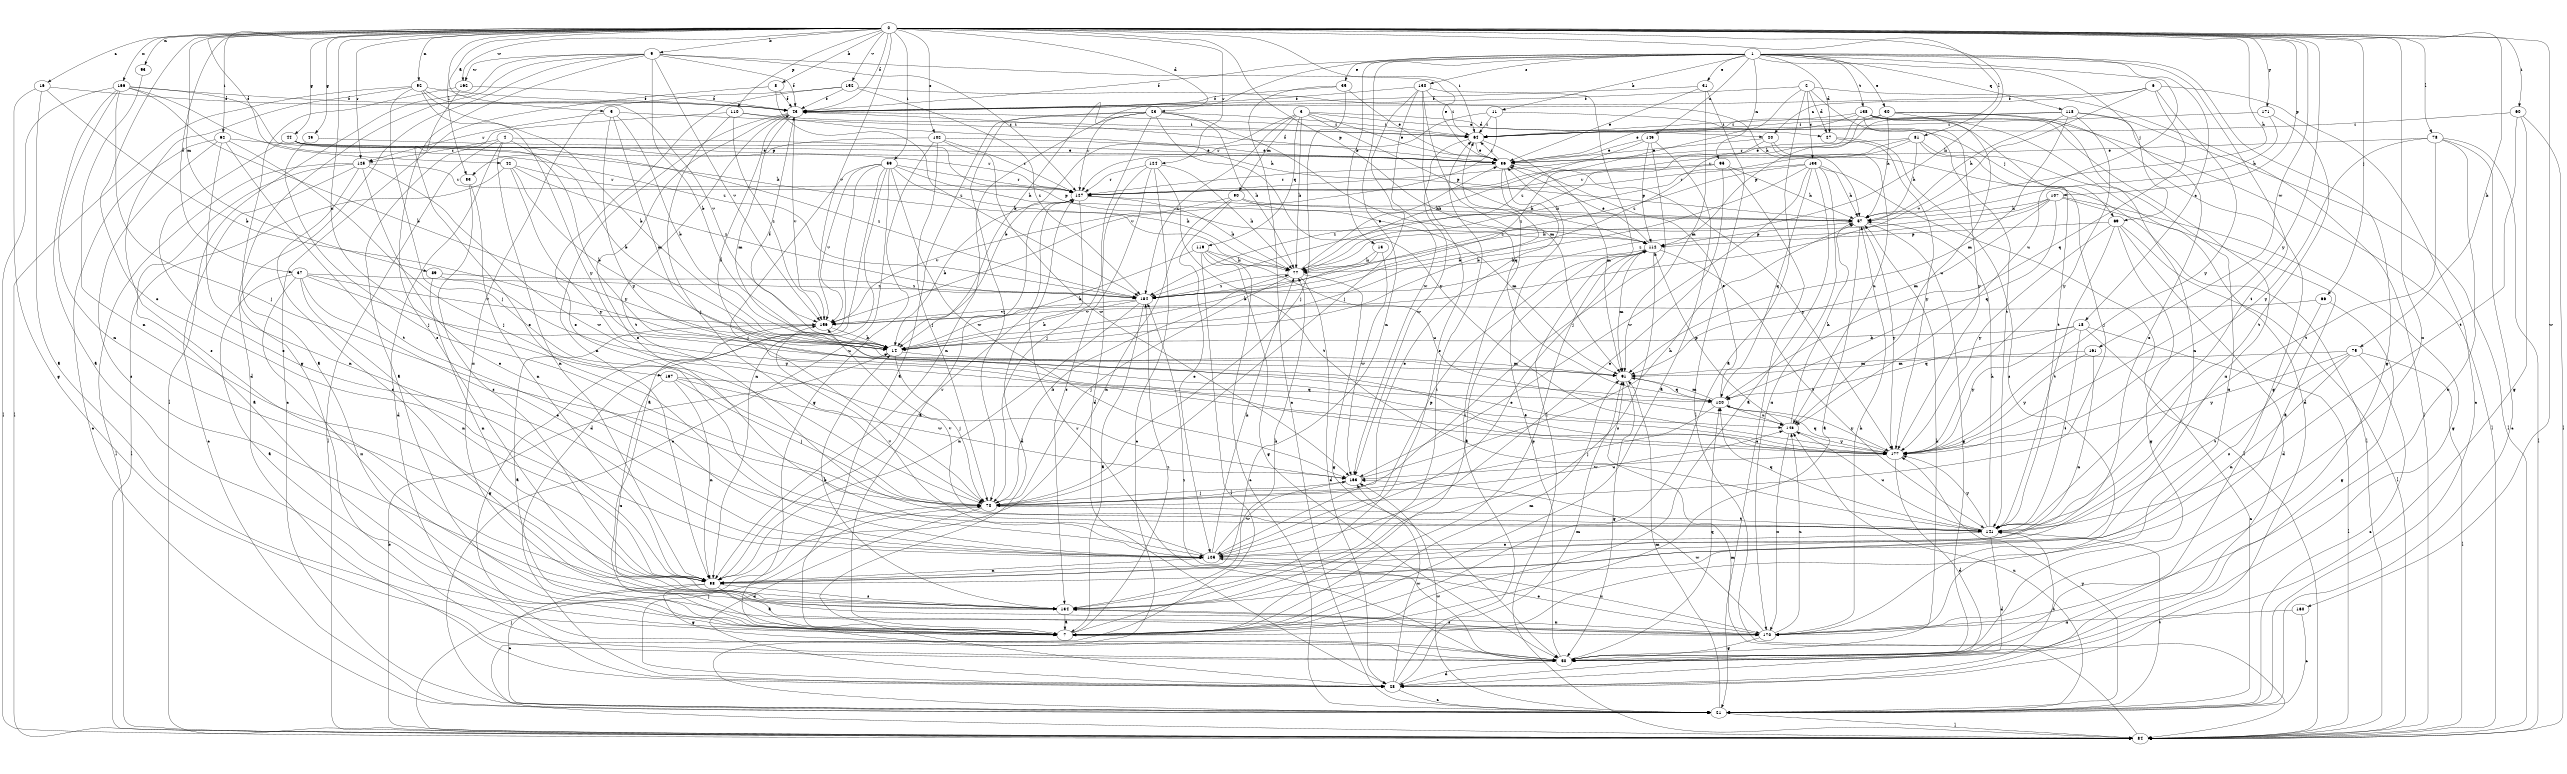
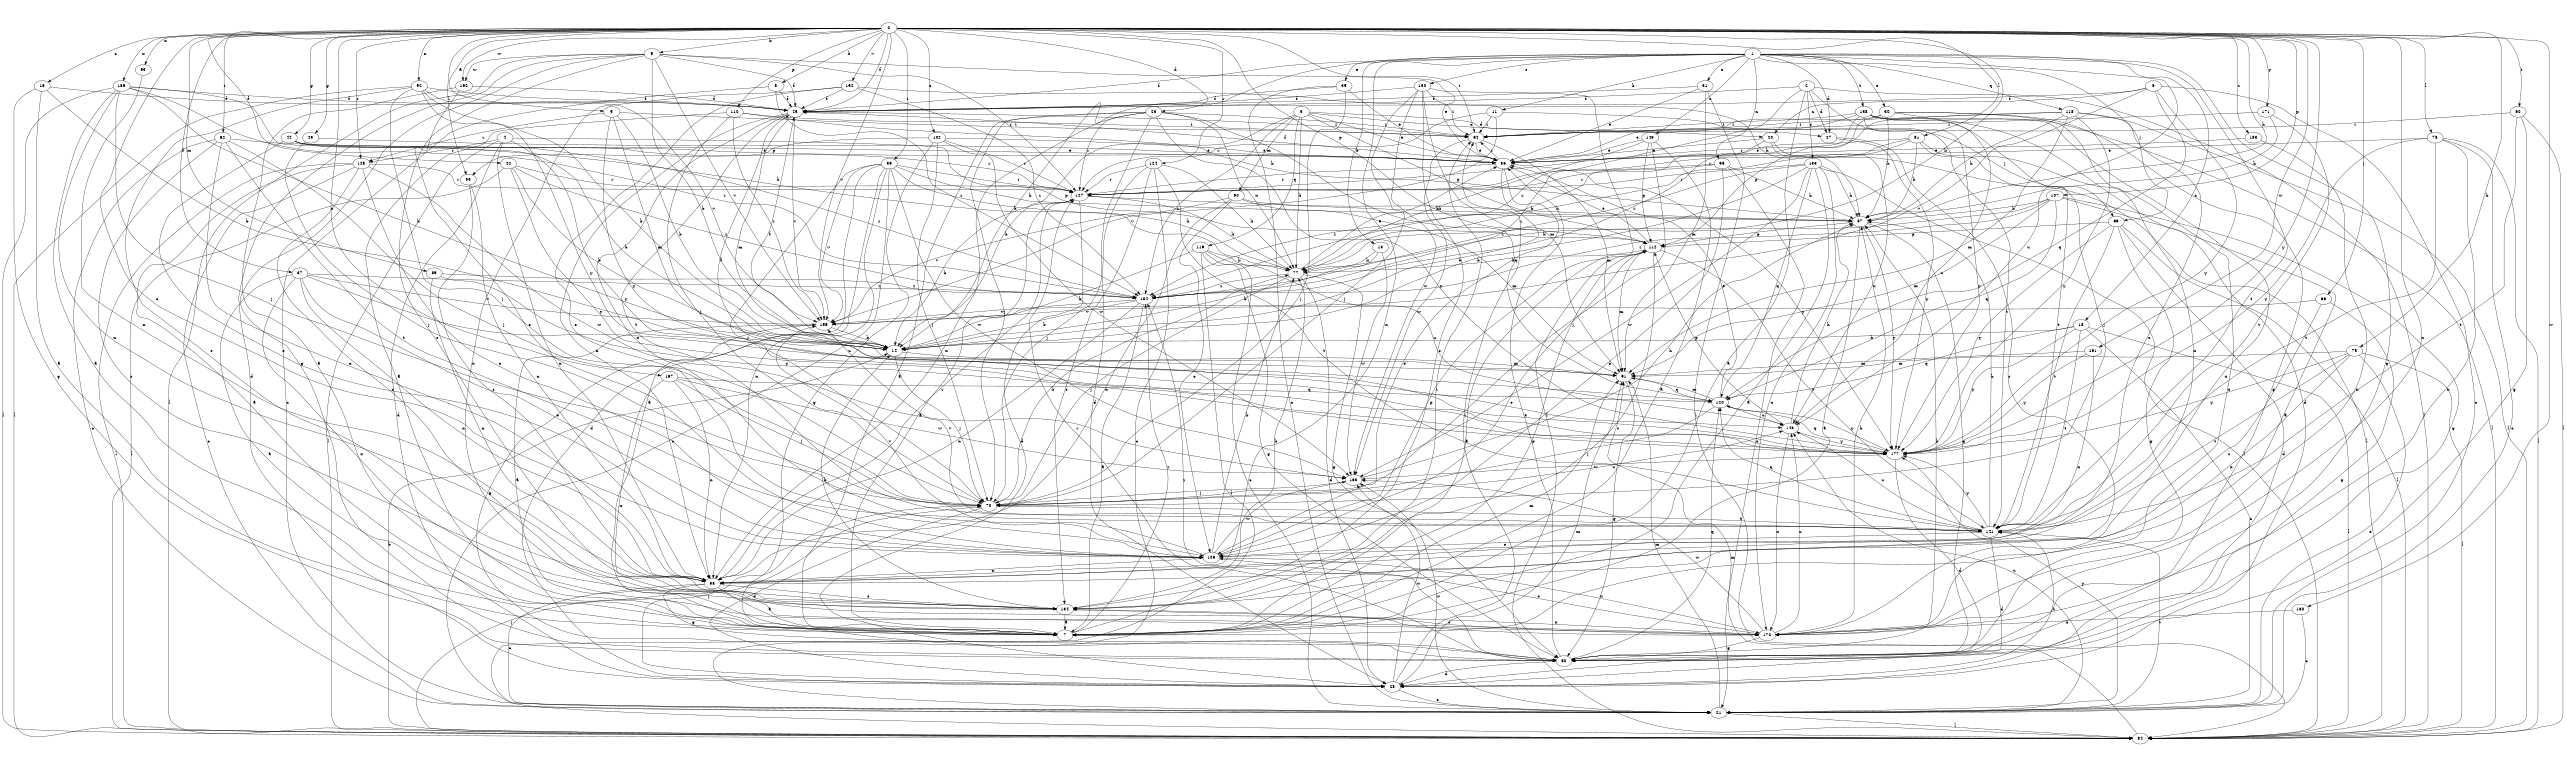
none -> (2254, 138)
(1257, 196) -> (1257, 196)
